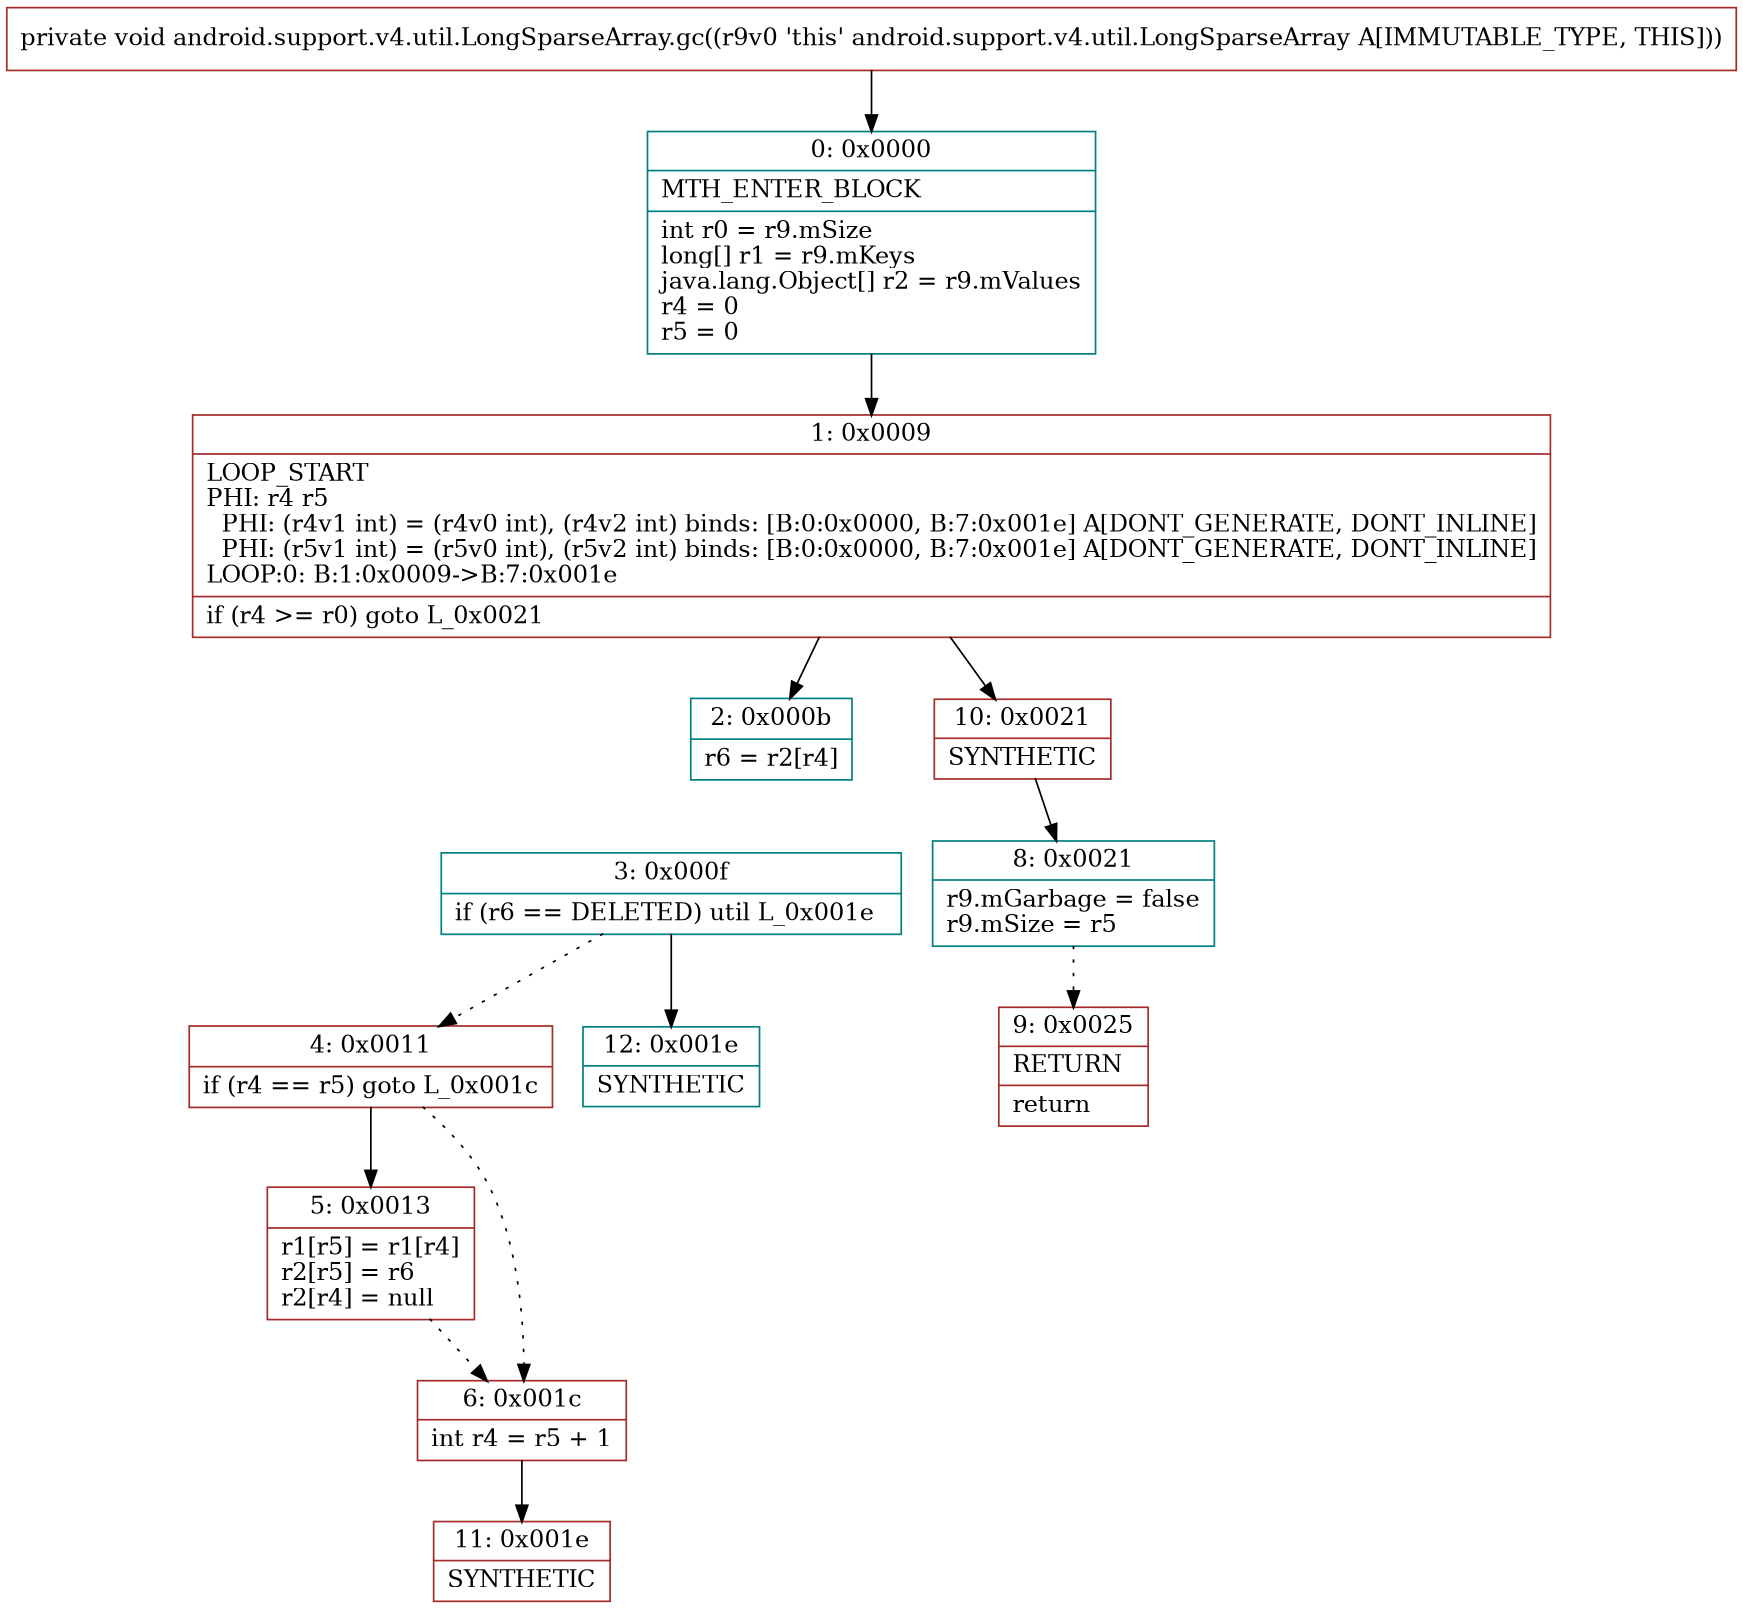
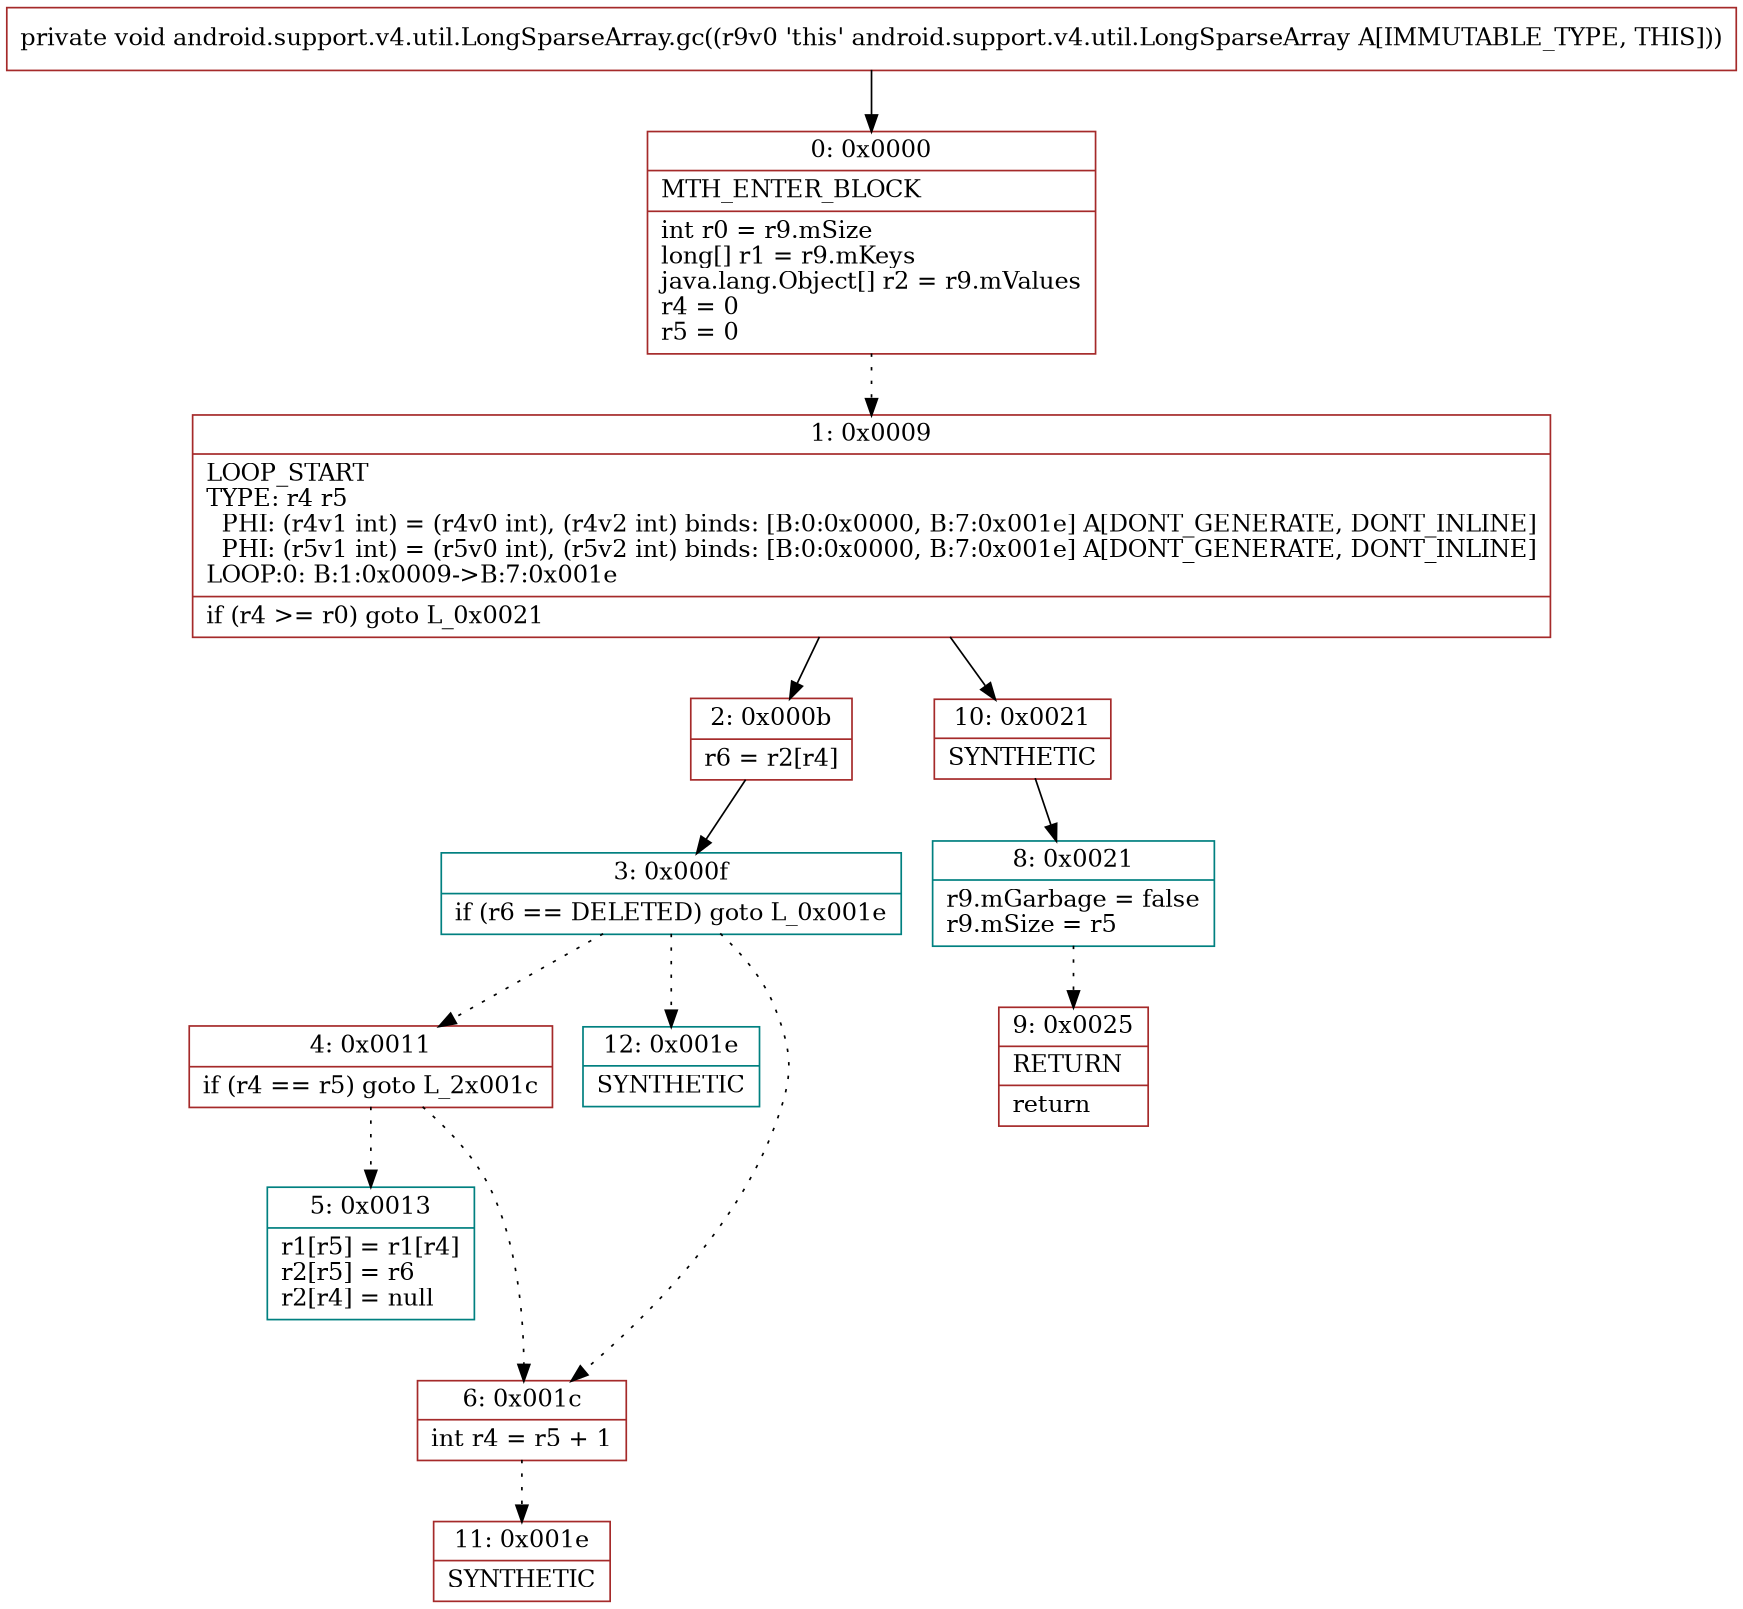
(872, 243) -> (872, 243)
(872, 376) -> (872, 376)
(272, 499) -> (281, 499)
(771, 739) -> (771, 739)
none -> (726, 809)
(664, 913) -> (671, 913)
(671, 972) -> (671, 972)
(371, 1086) -> (371, 1086)
(371, 1138) -> (371, 1138)
(371, 1253) -> (371, 1253)
(453, 1344) -> (755, 1170)
(522, 1482) -> (522, 1482)
